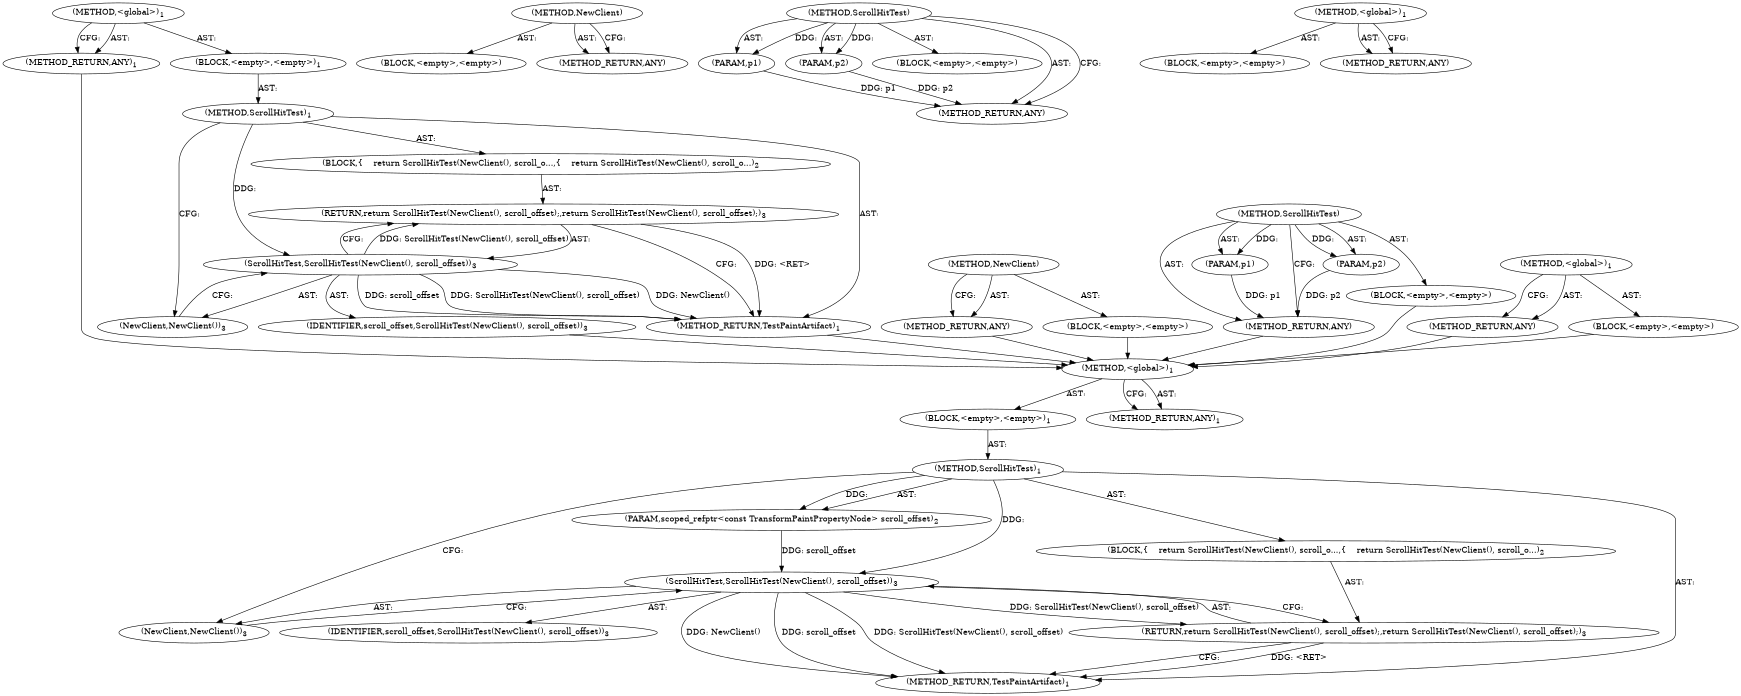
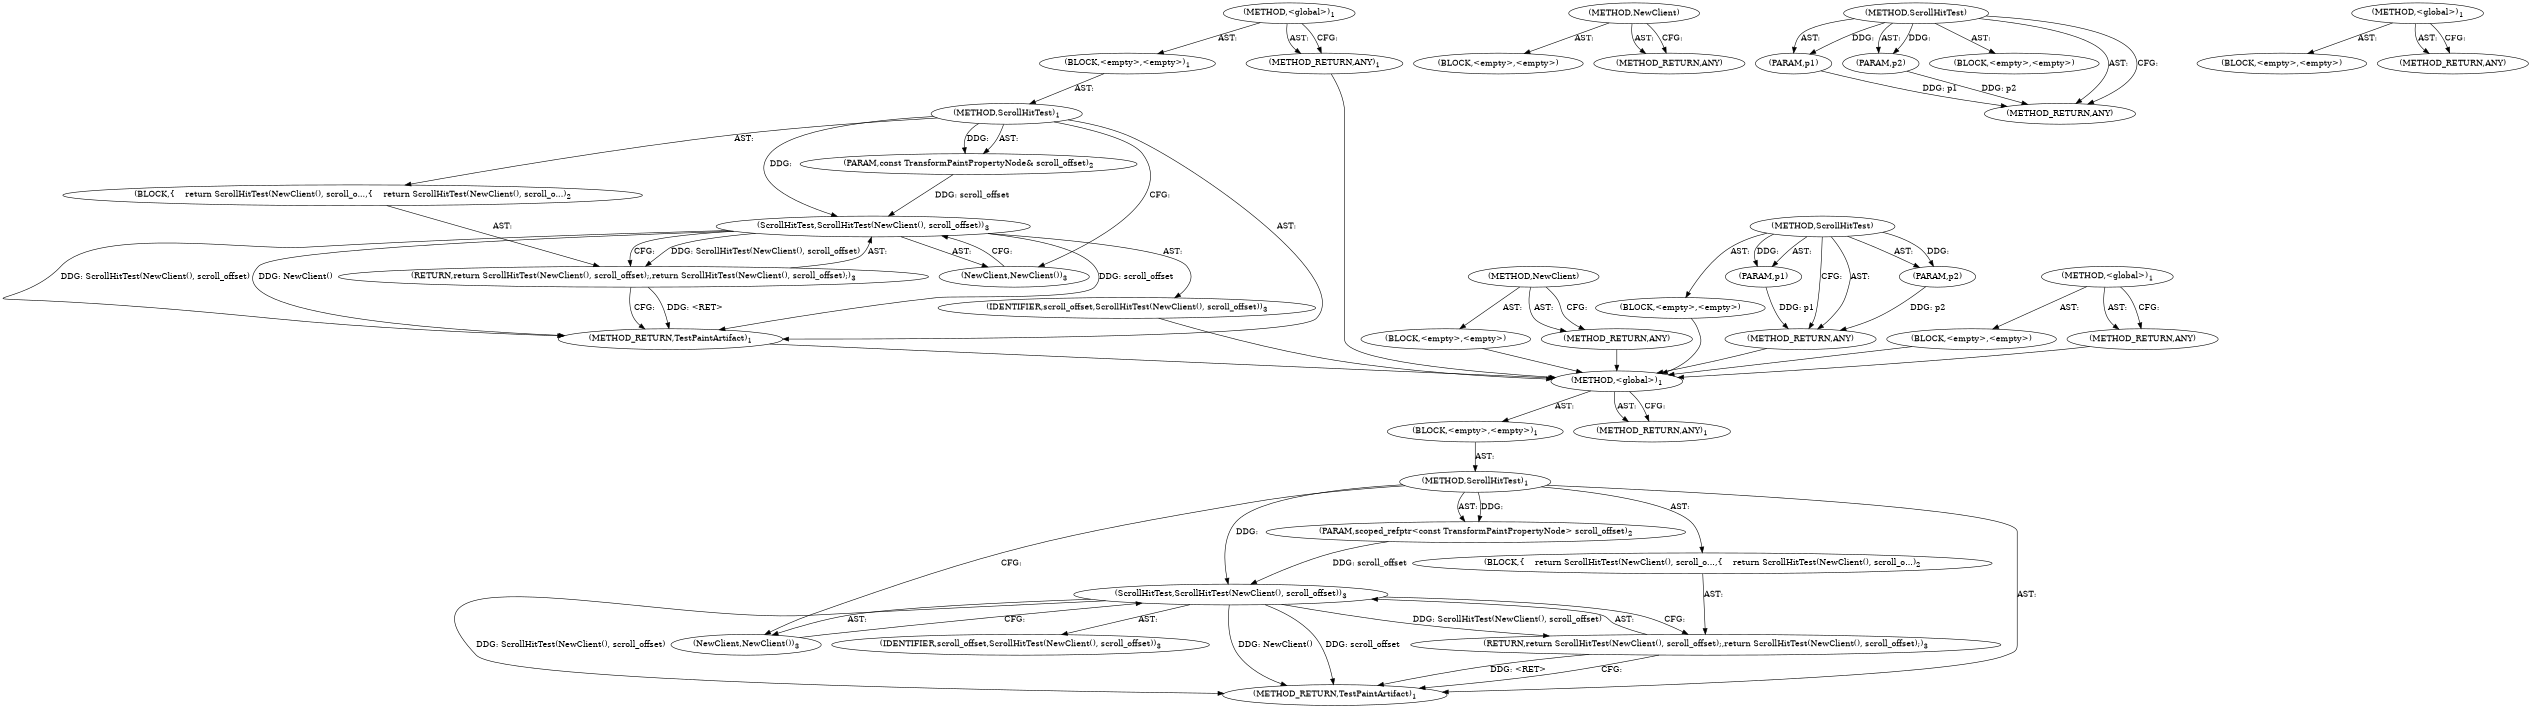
none -> (969, 164)
